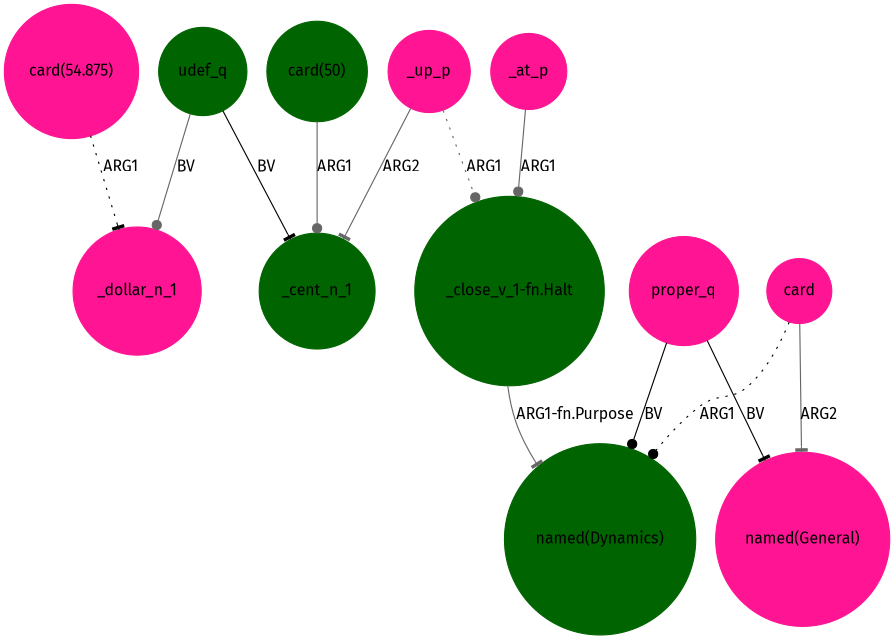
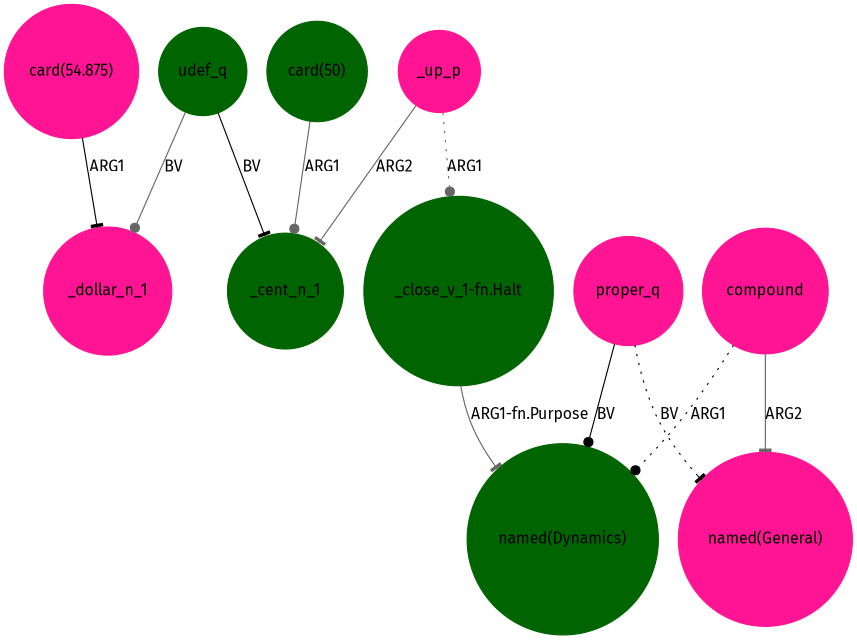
(529, 71) -> none
(104, 180) -> (89, 180)
(799, 291) -> (765, 291)
(736, 401) -> (656, 415)
